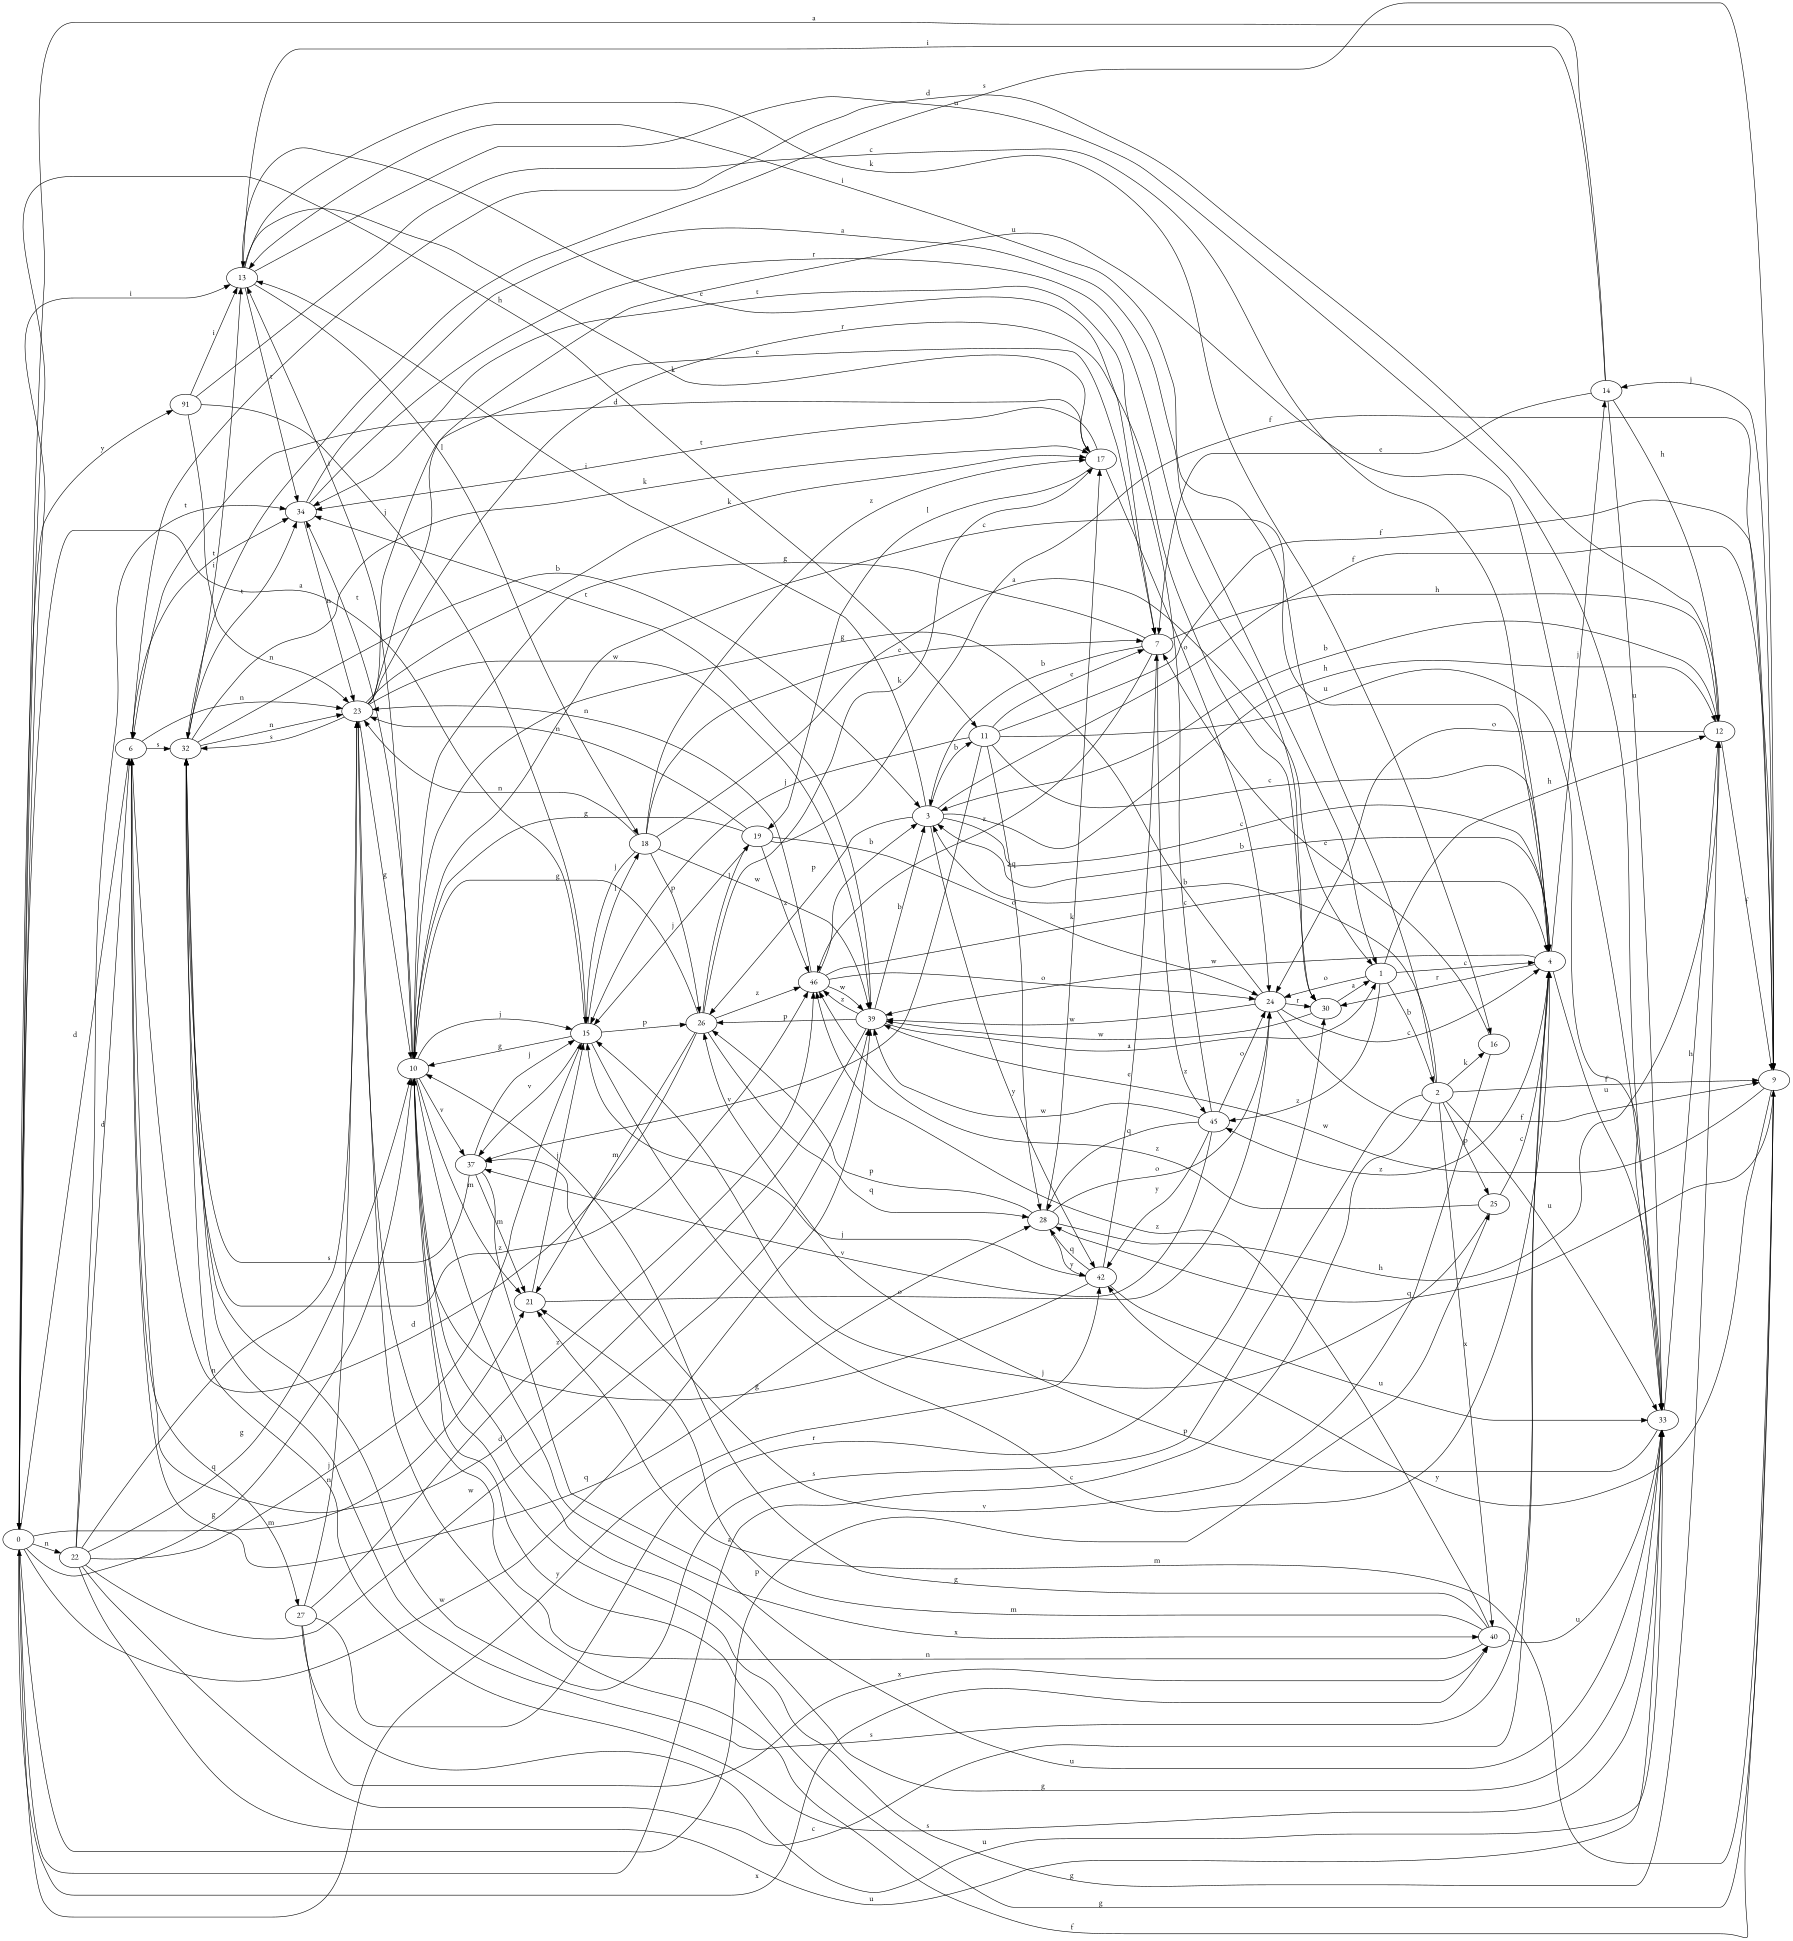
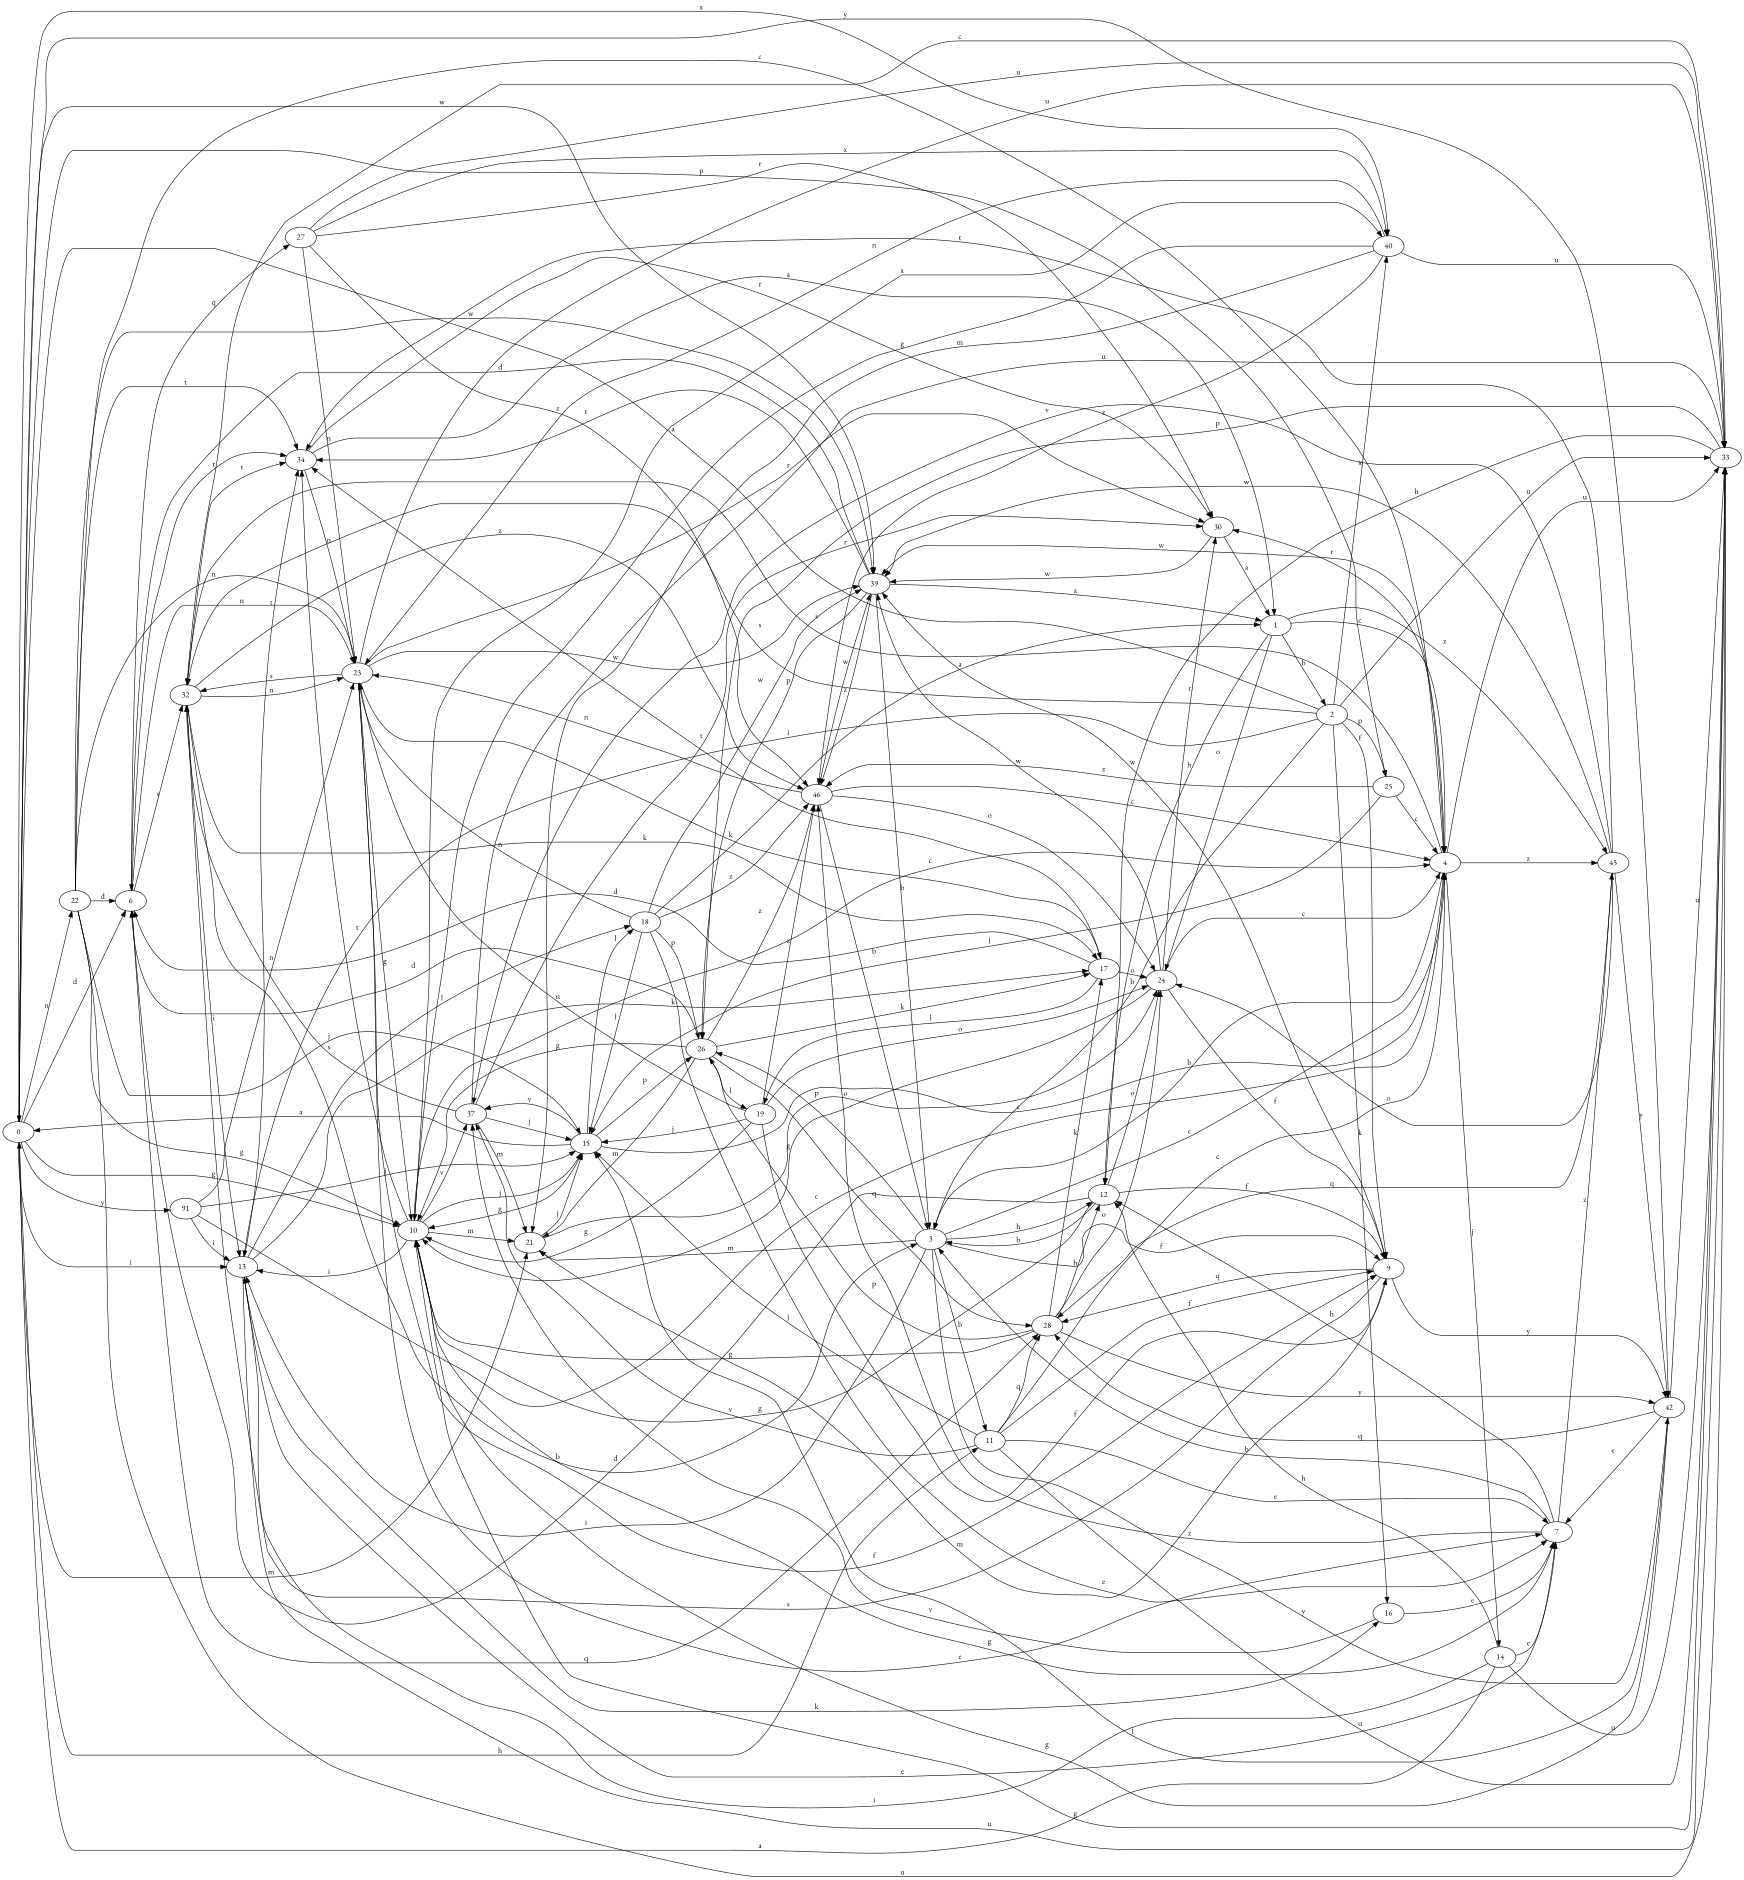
(799, 573) -> (741, 876)
(1767, 635) -> none
none -> (726, 650)
none -> (729, 1253)
(928, 1826) -> (960, 37)
(1218, 1907) -> (711, 1359)
